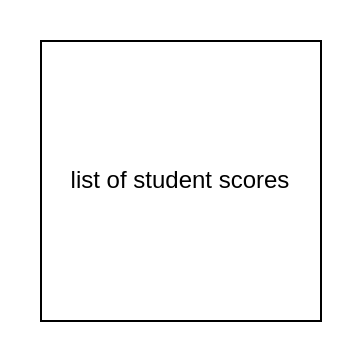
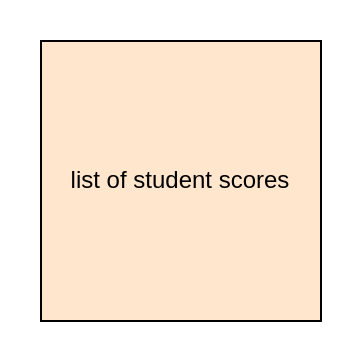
(181, 181) -> (181, 181)
